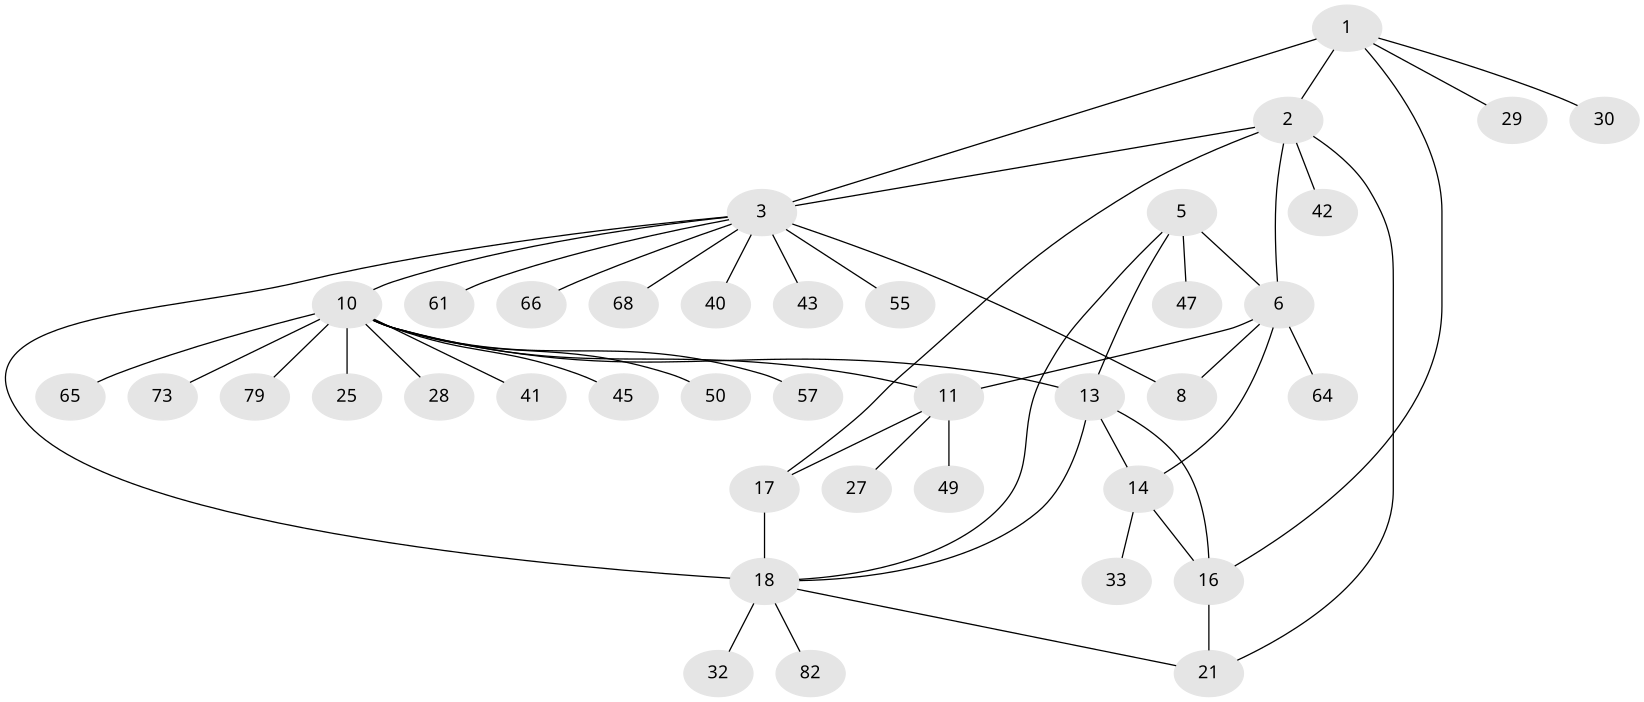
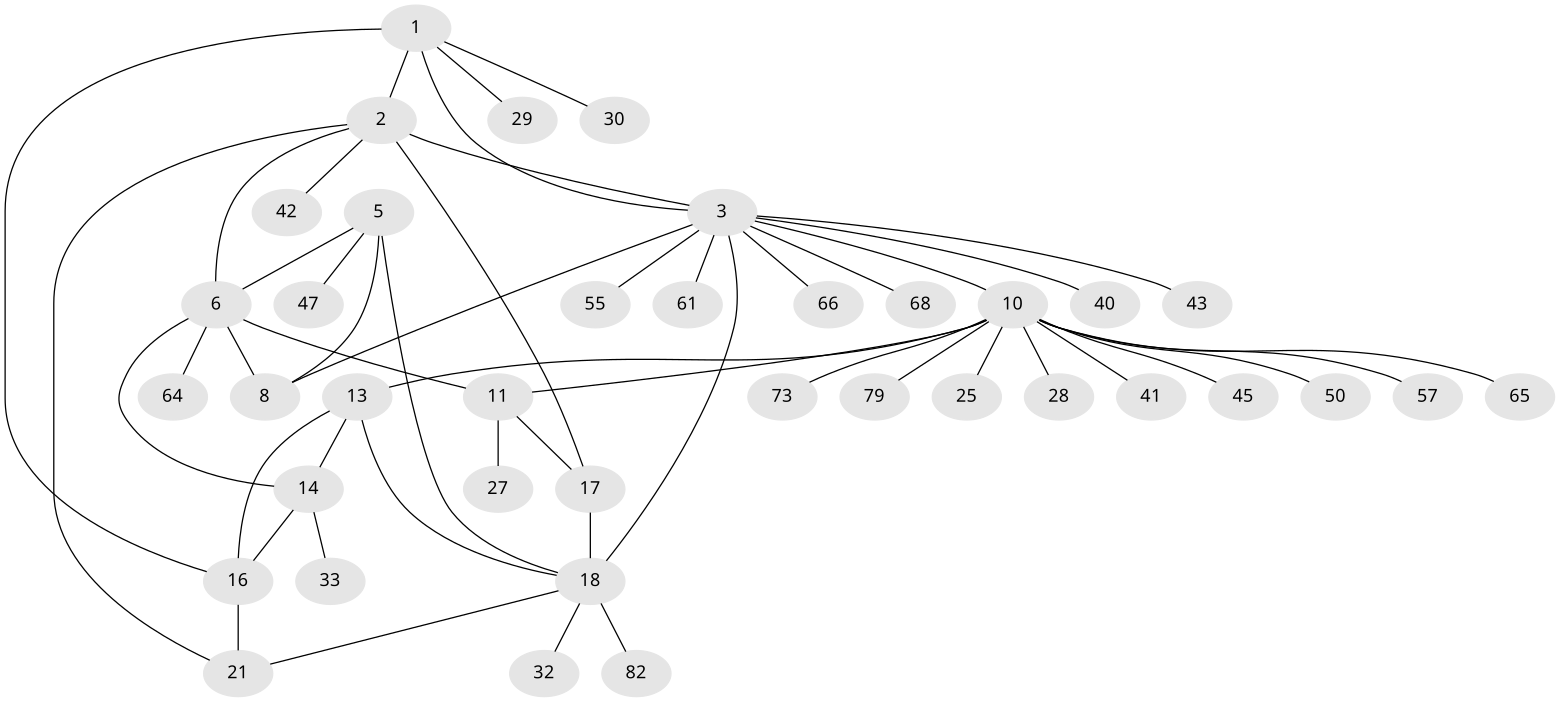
(1130, 303) -> (358, 322)
(949, 489) -> none
